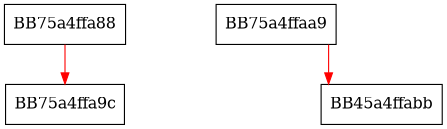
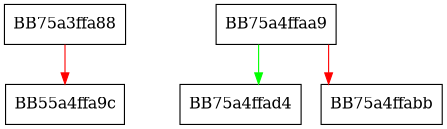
(65, 24) -> (65, 24)
(65, 104) -> (65, 104)
none -> (241, 104)
(382, 104) -> (382, 104)
